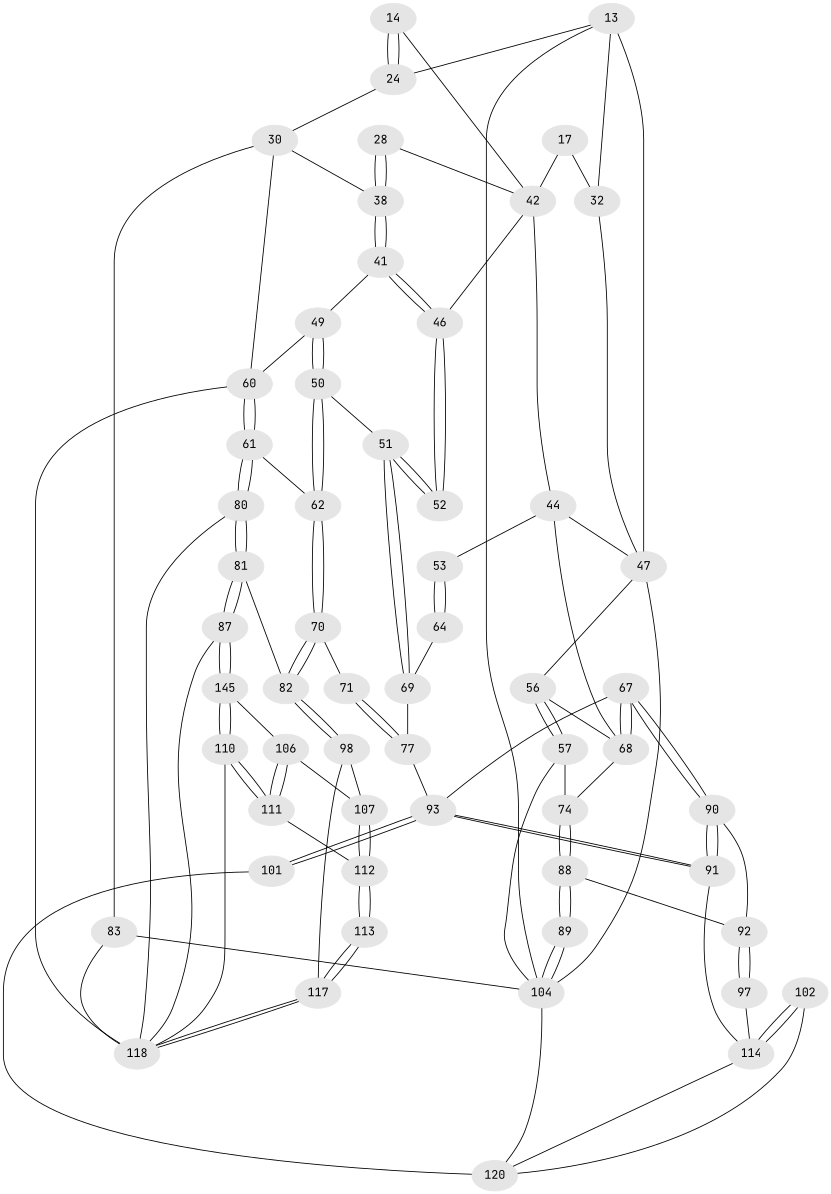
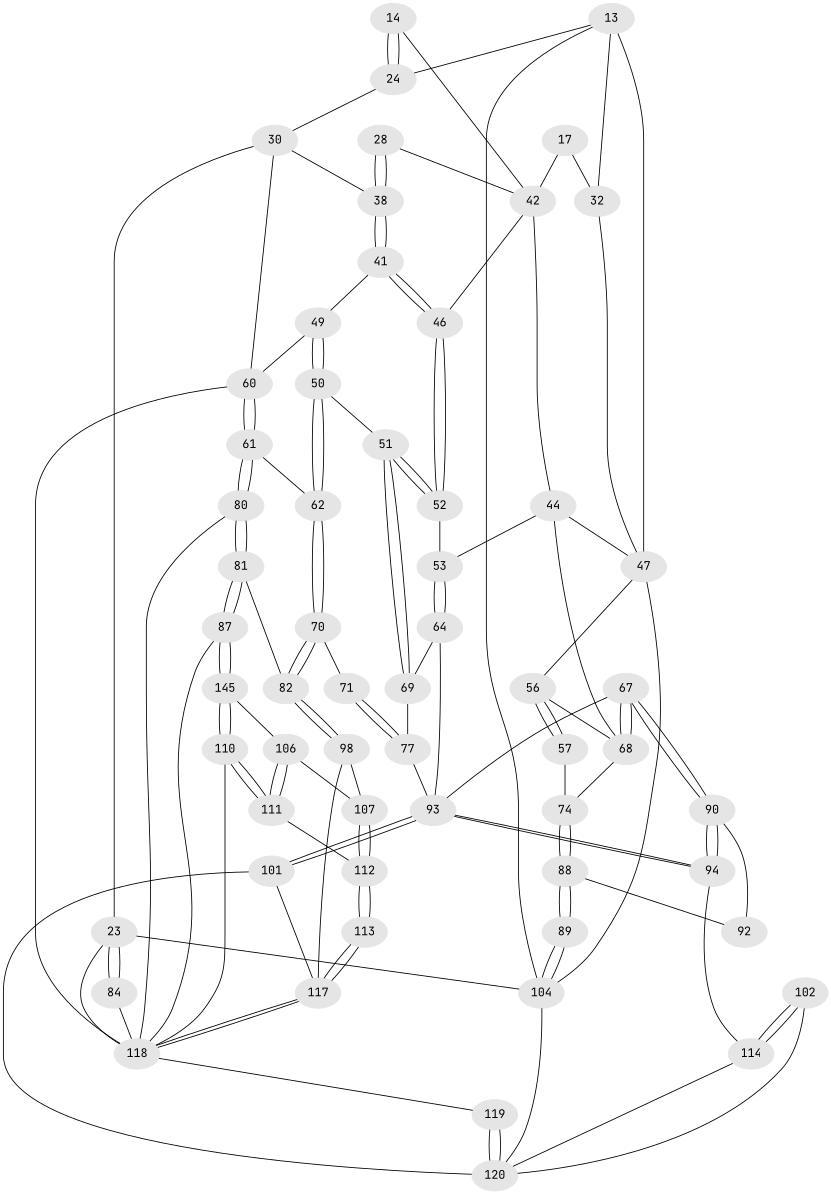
none -> (440, 536)
none -> (440, 719)
(512, 871) -> none
(712, 871) -> (712, 871)
(114, 932) -> (114, 932)
none -> (295, 932)
none -> (114, 993)
(744, 993) -> none
none -> (495, 1115)
